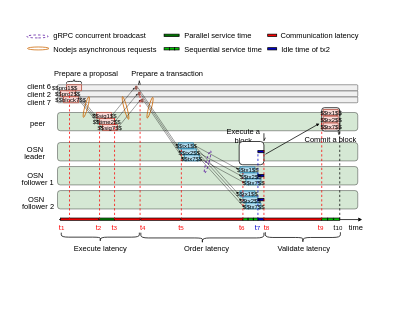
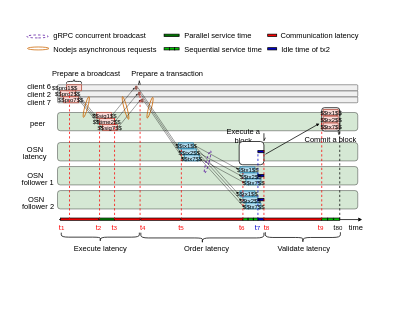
(86, 73) -> (86, 73)
(71, 99) -> (71, 99)
(35, 156) -> (35, 156)
(338, 227) -> (338, 227)
